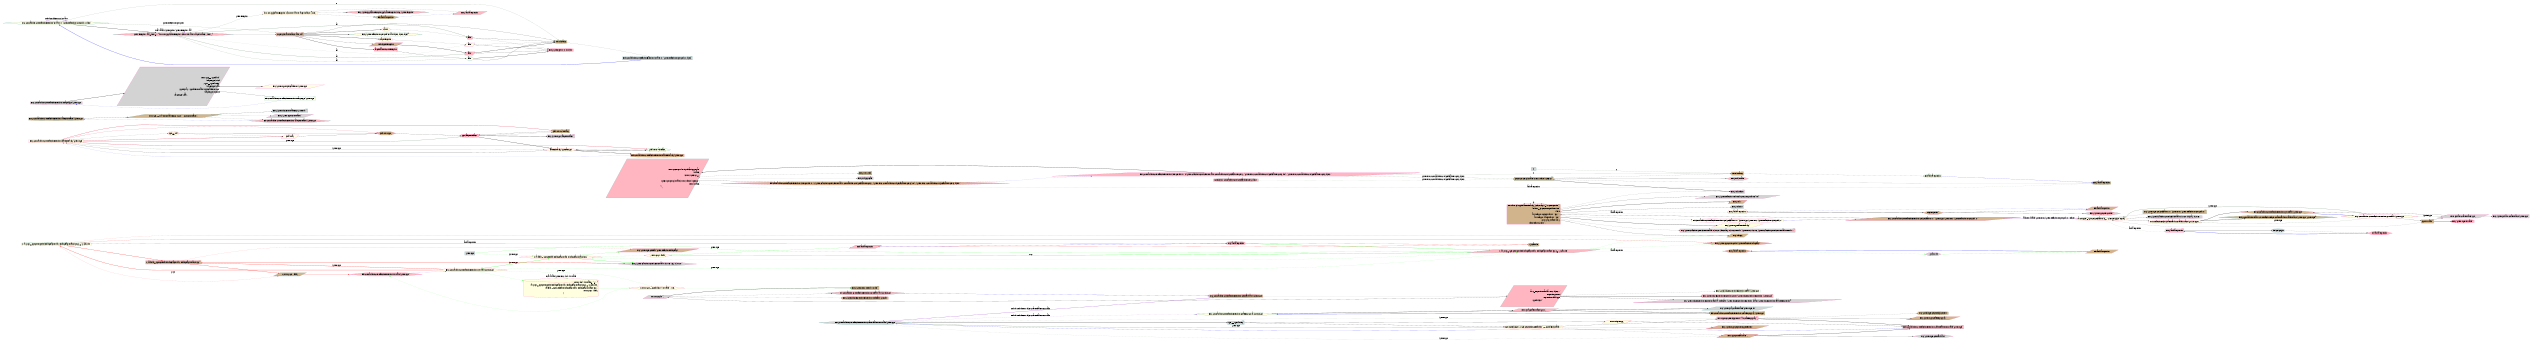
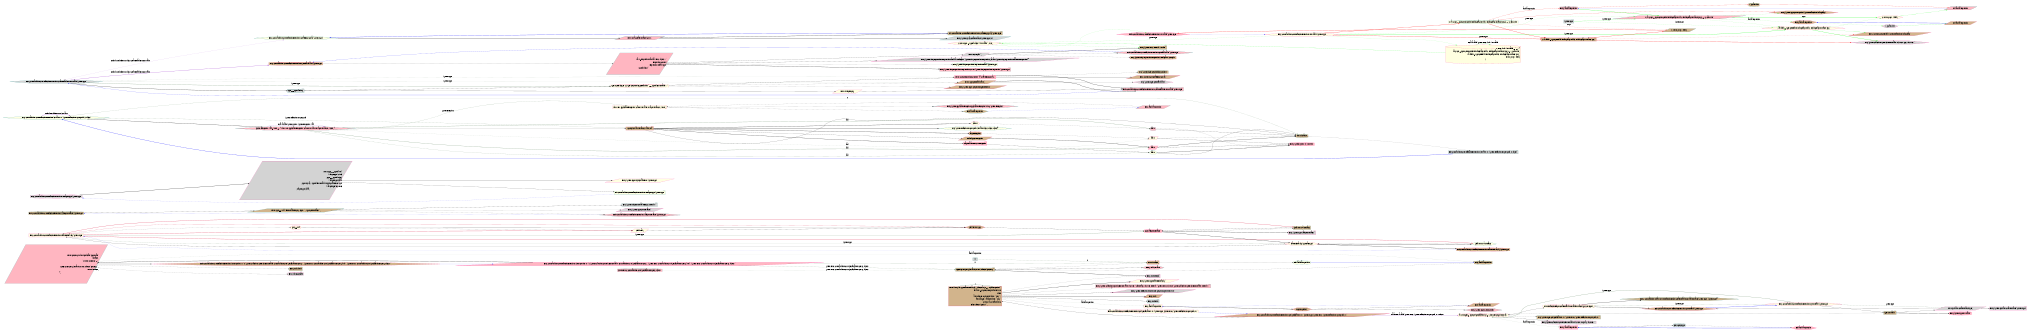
(386, 39) -> (975, 134)
(1738, 236) -> none
